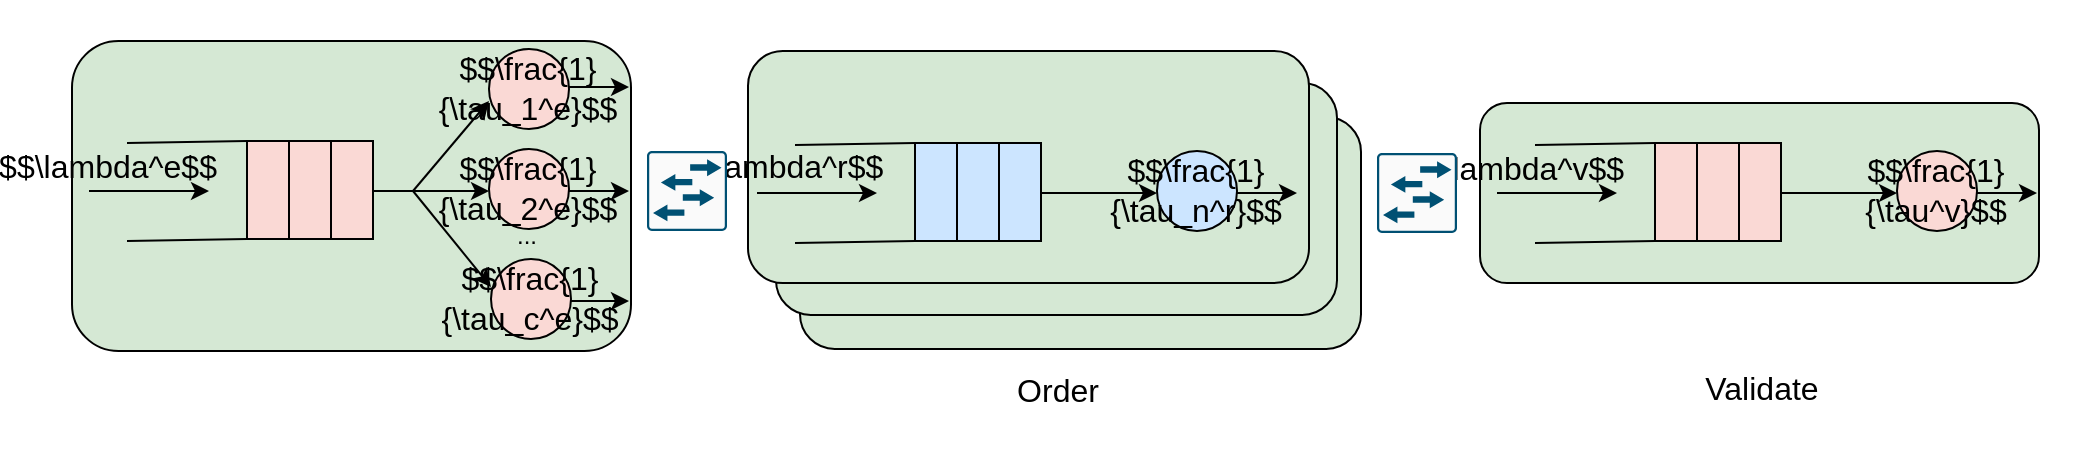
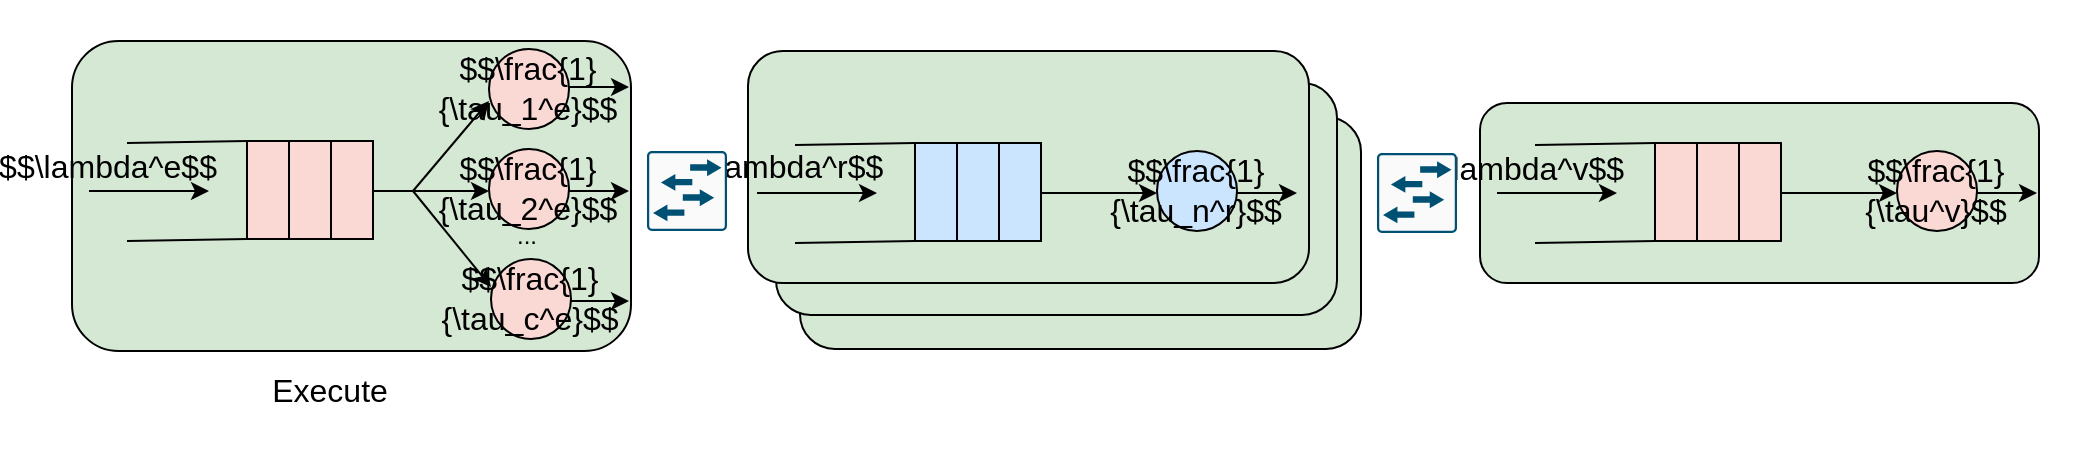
(1763, 389) -> none
none -> (331, 391)
(1059, 391) -> none
